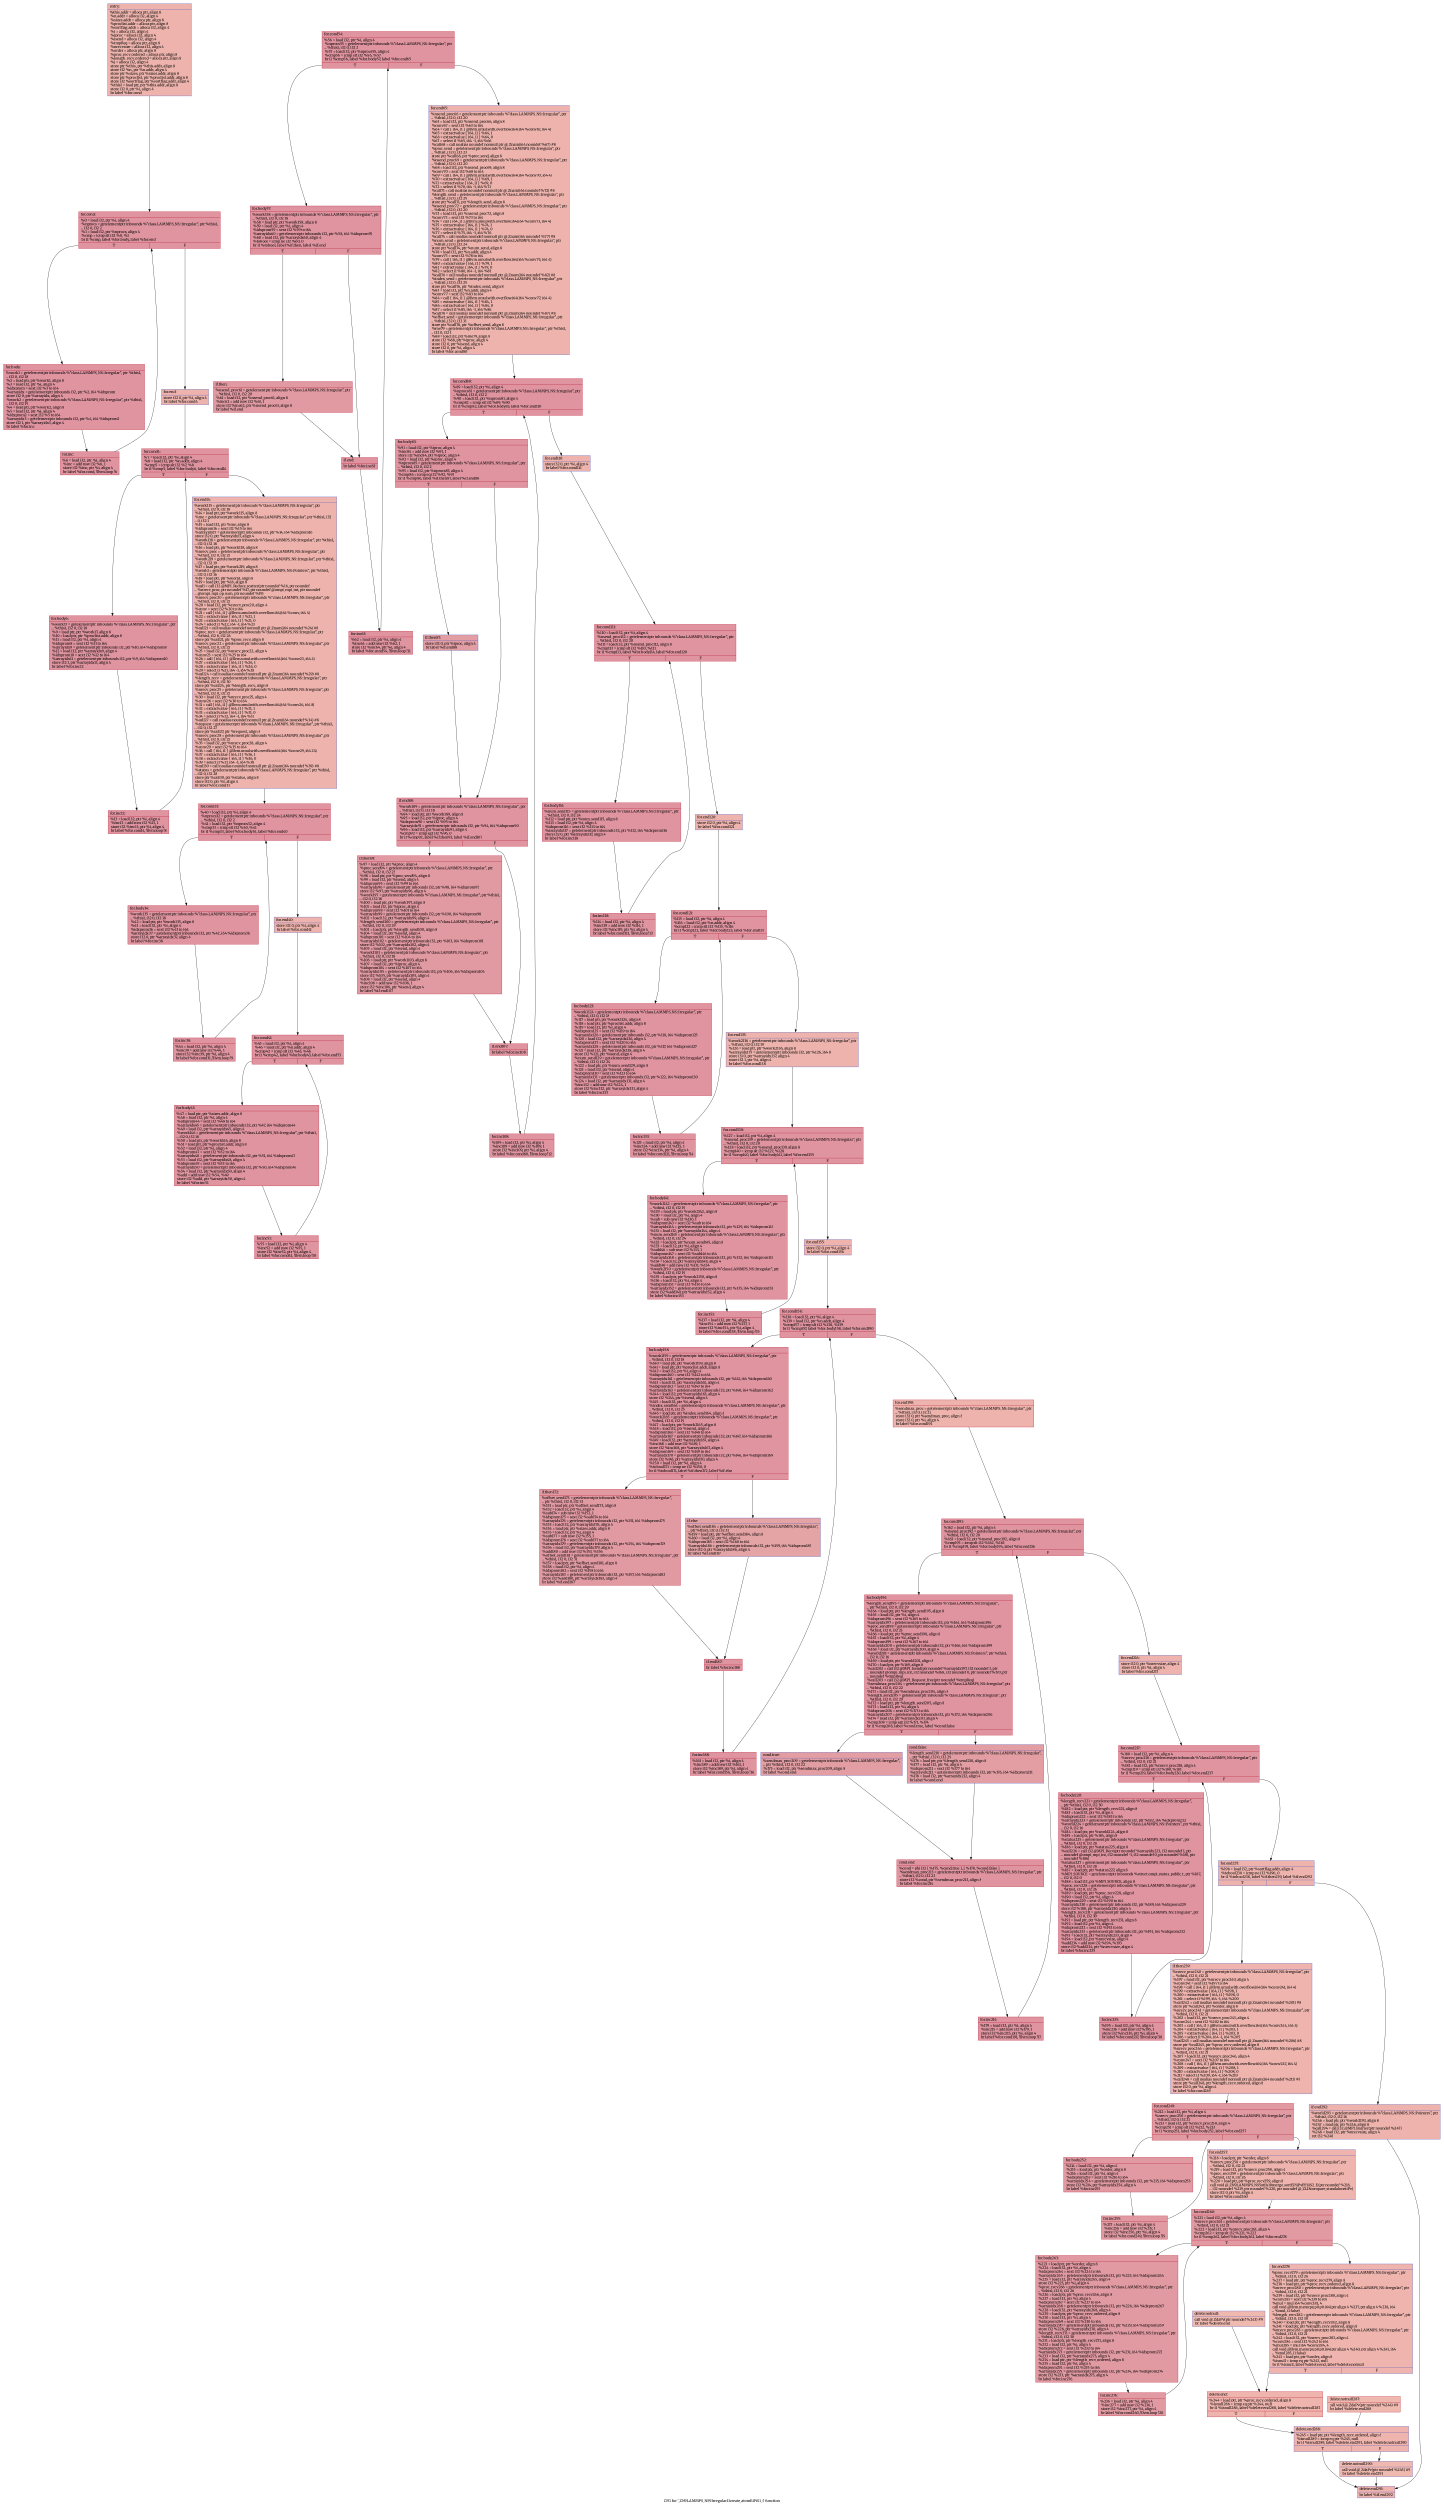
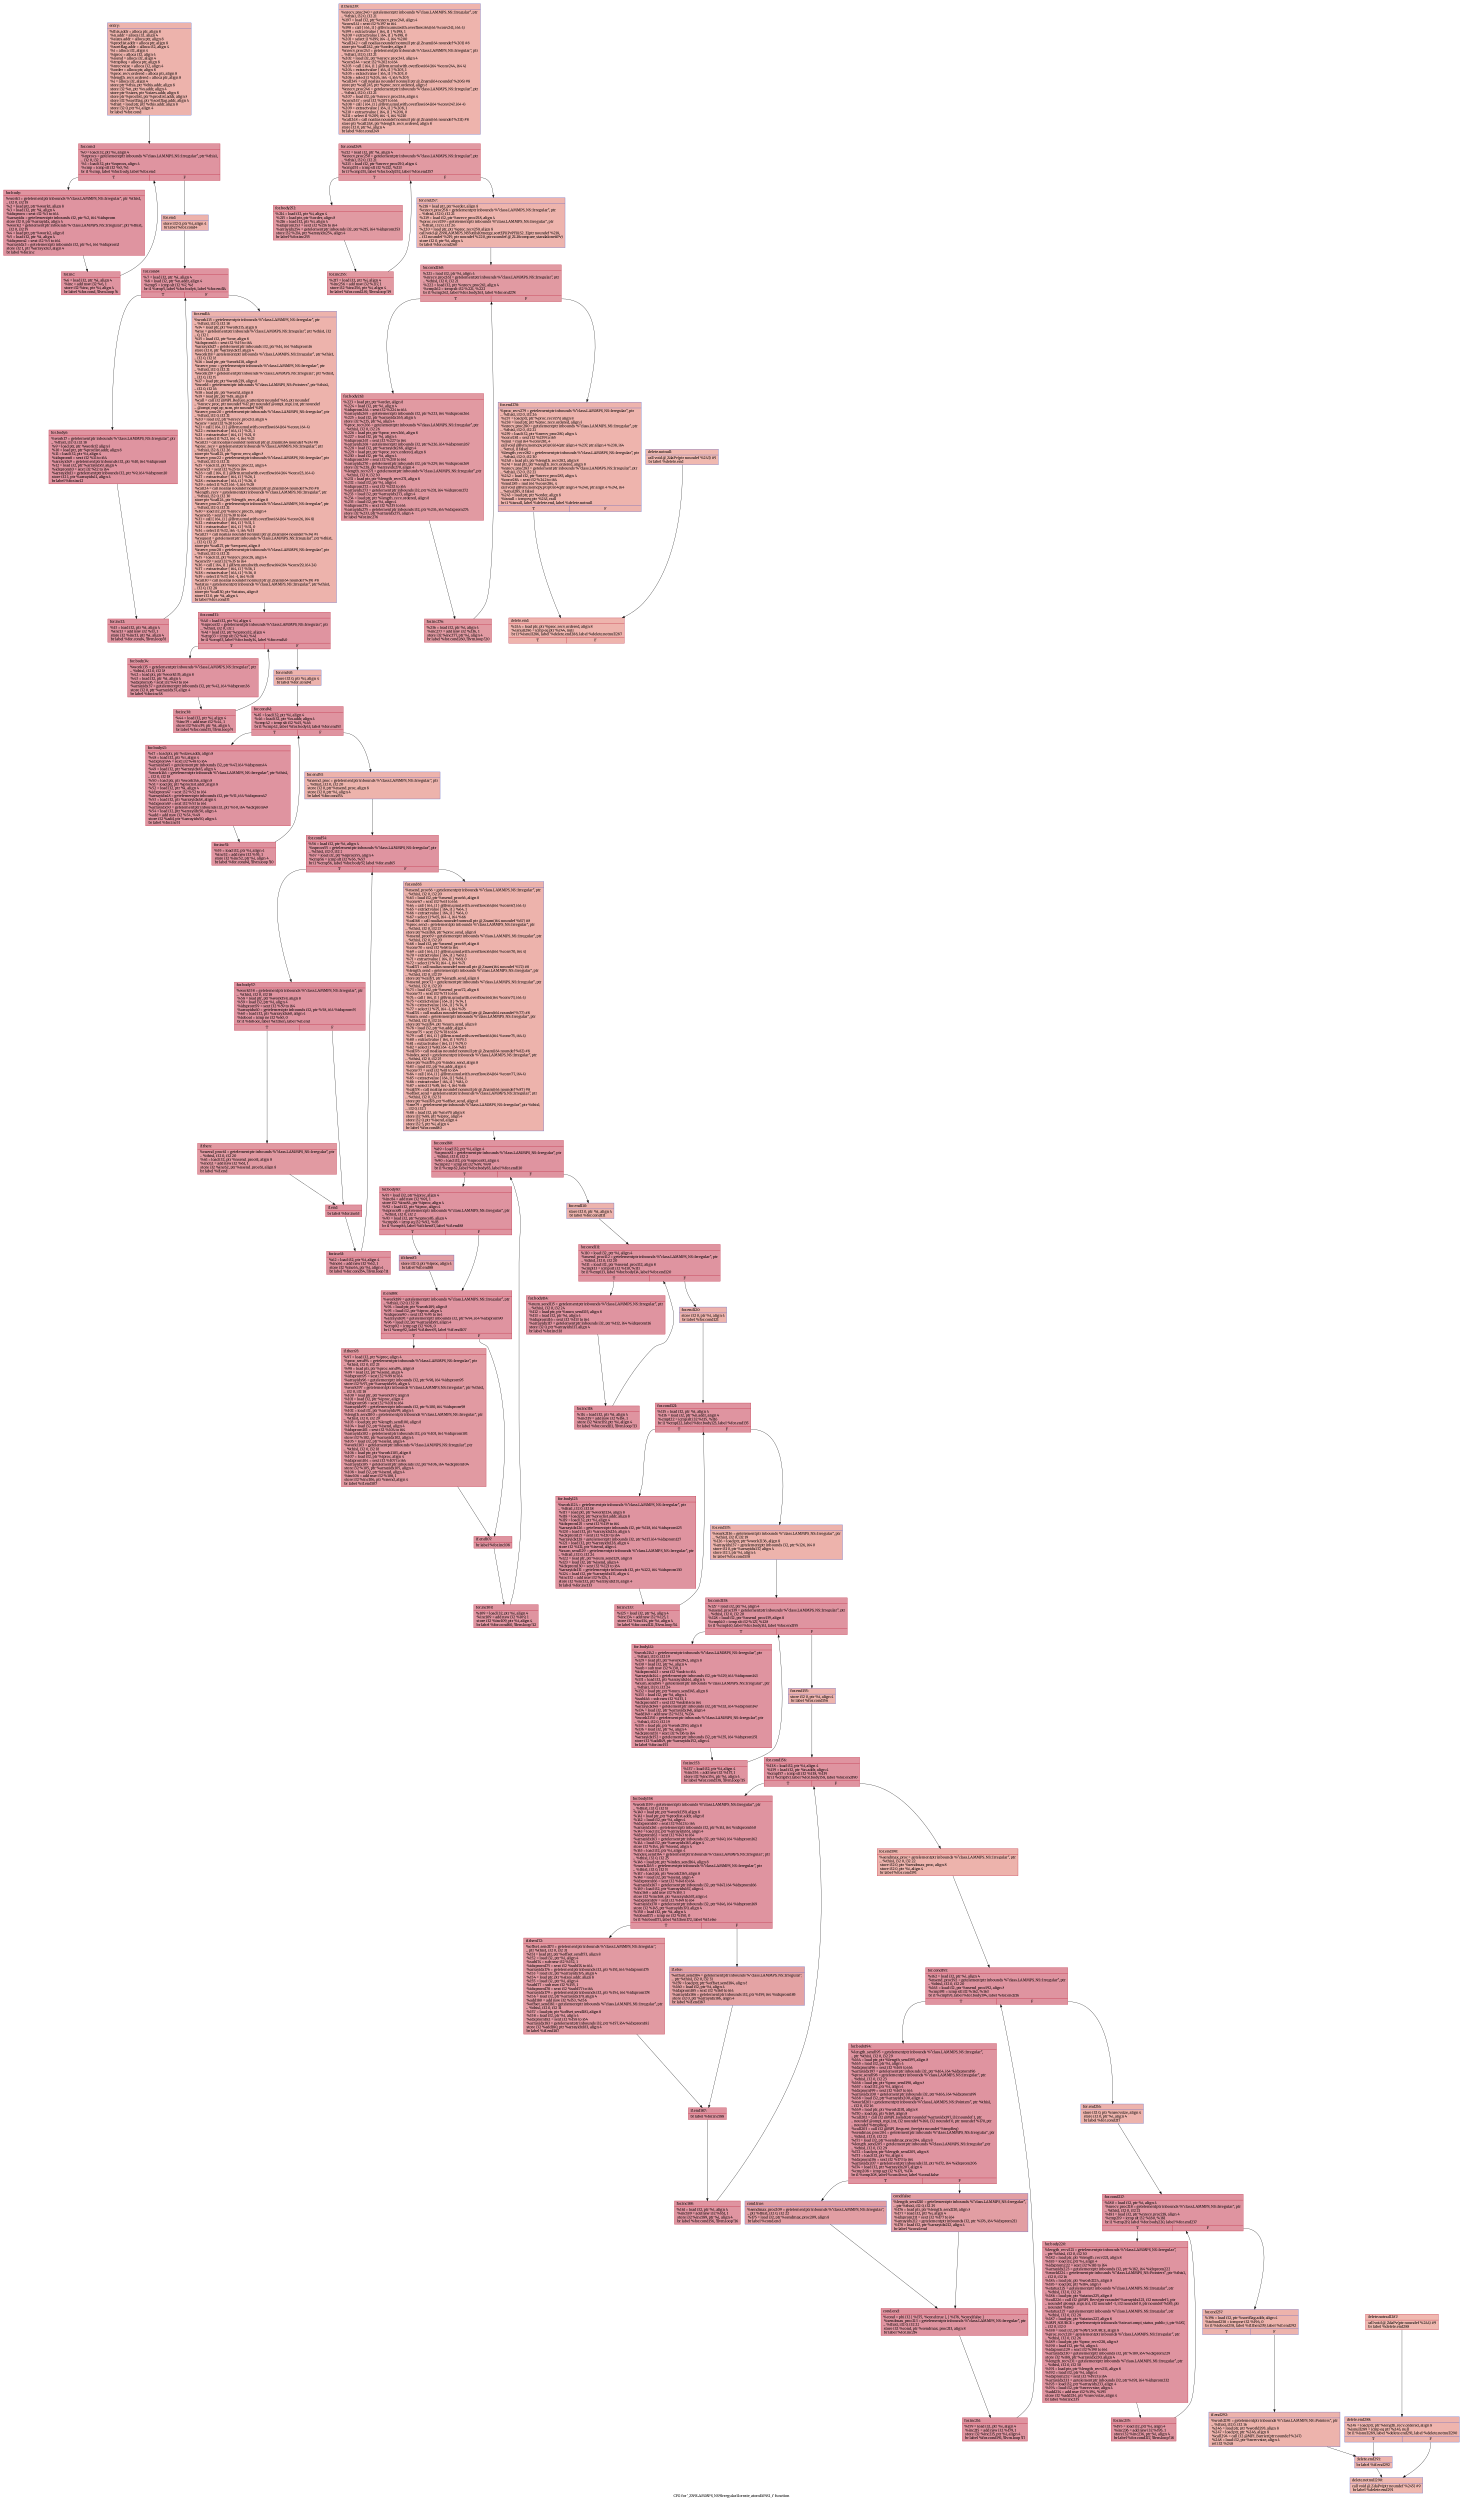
(453, 348) -> (427, 1124)
none -> (372, 785)
(1242, 1923) -> none
(1263, 2428) -> none
(1376, 2480) -> (1379, 2472)
